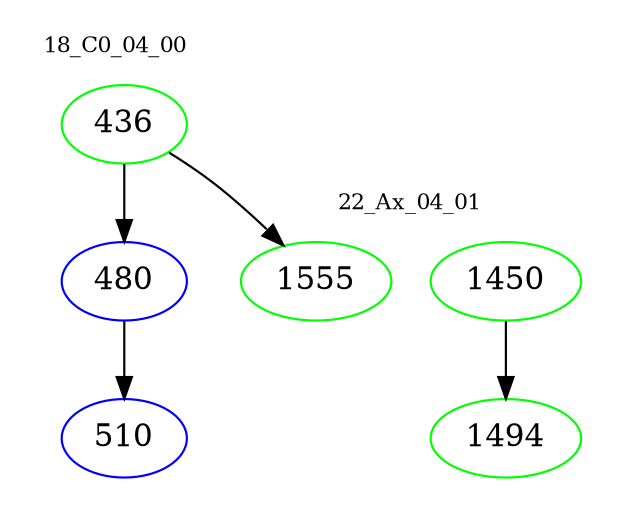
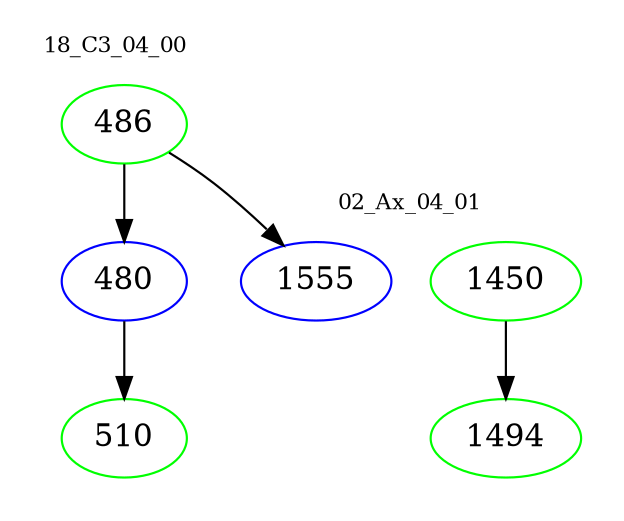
(116, 47) -> (116, 47)
(124, 124) -> (124, 124)
(410, 204) -> (410, 204)
(316, 281) -> (316, 281)
(124, 438) -> (124, 438)
